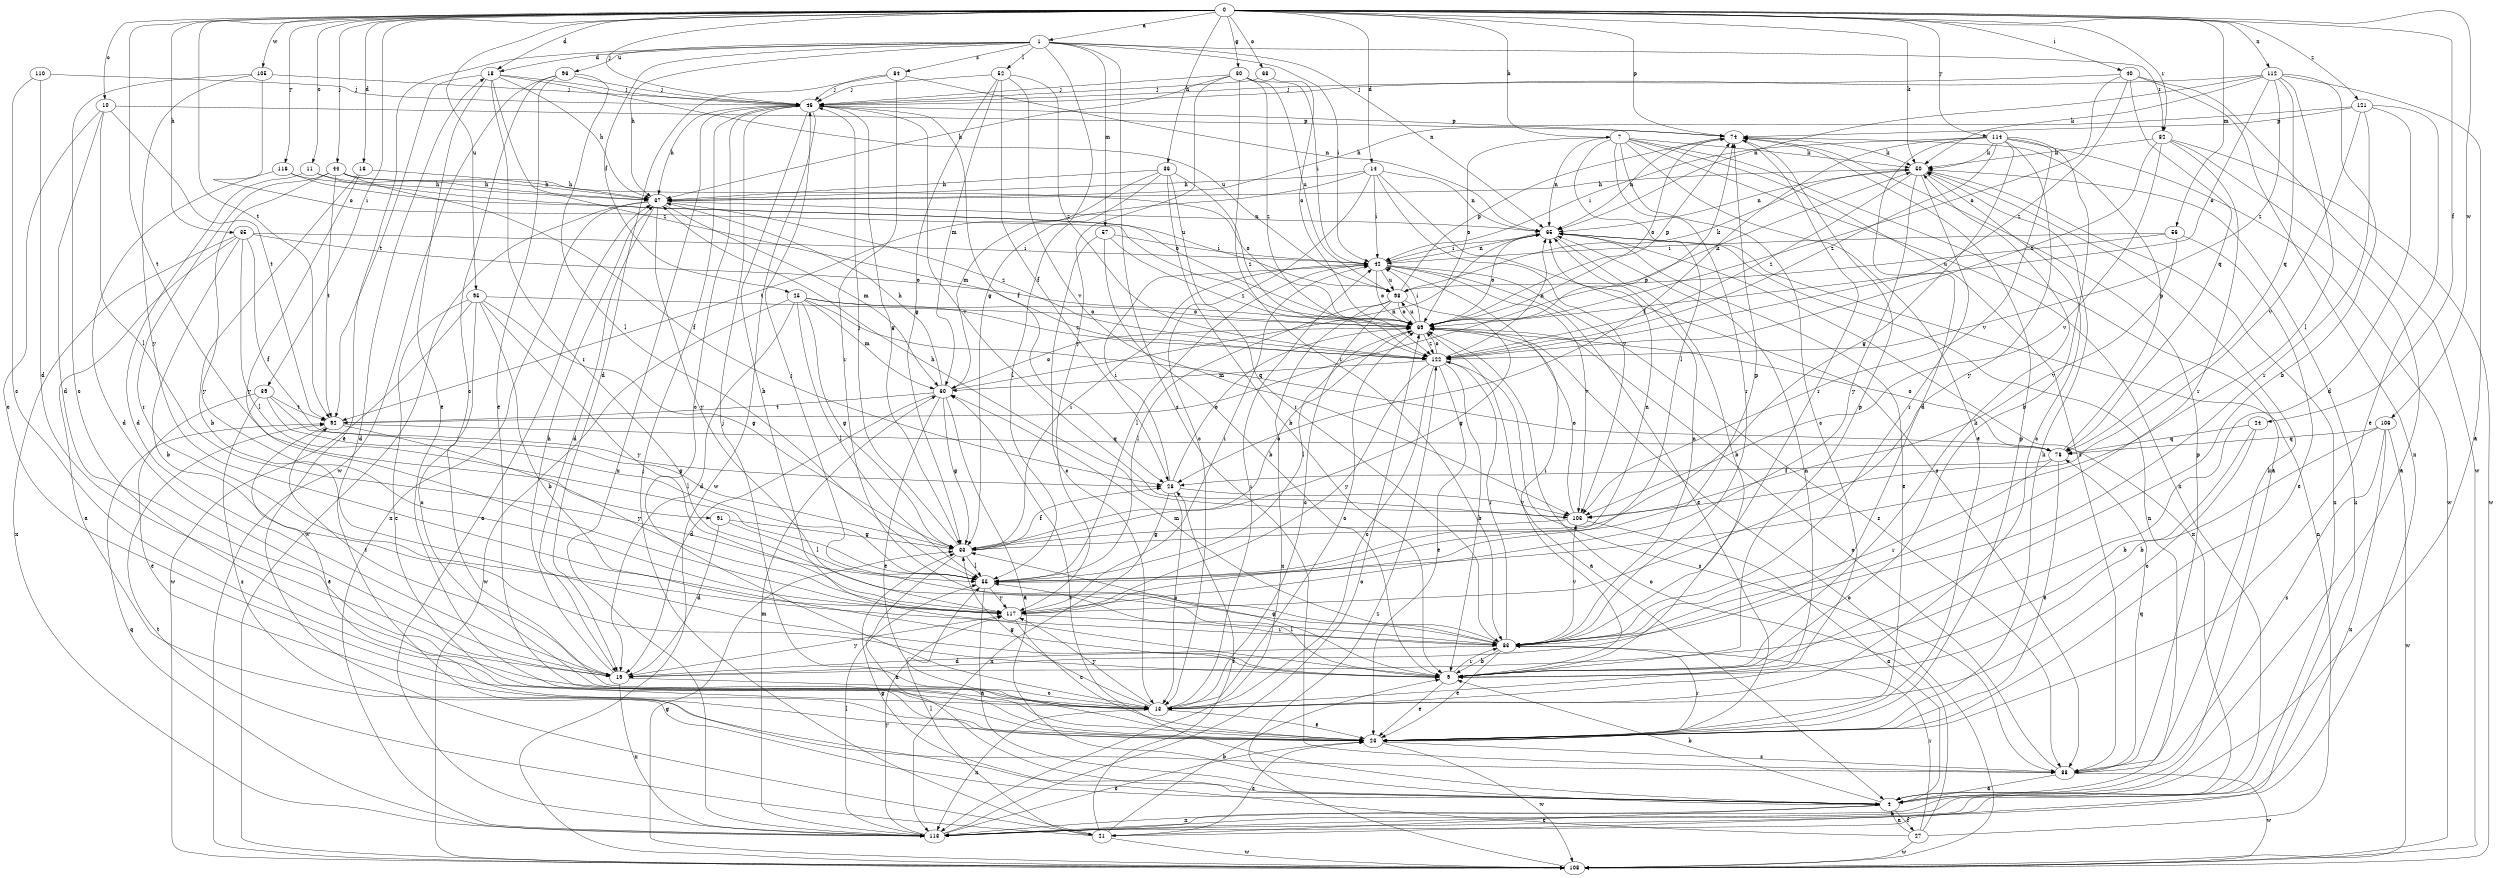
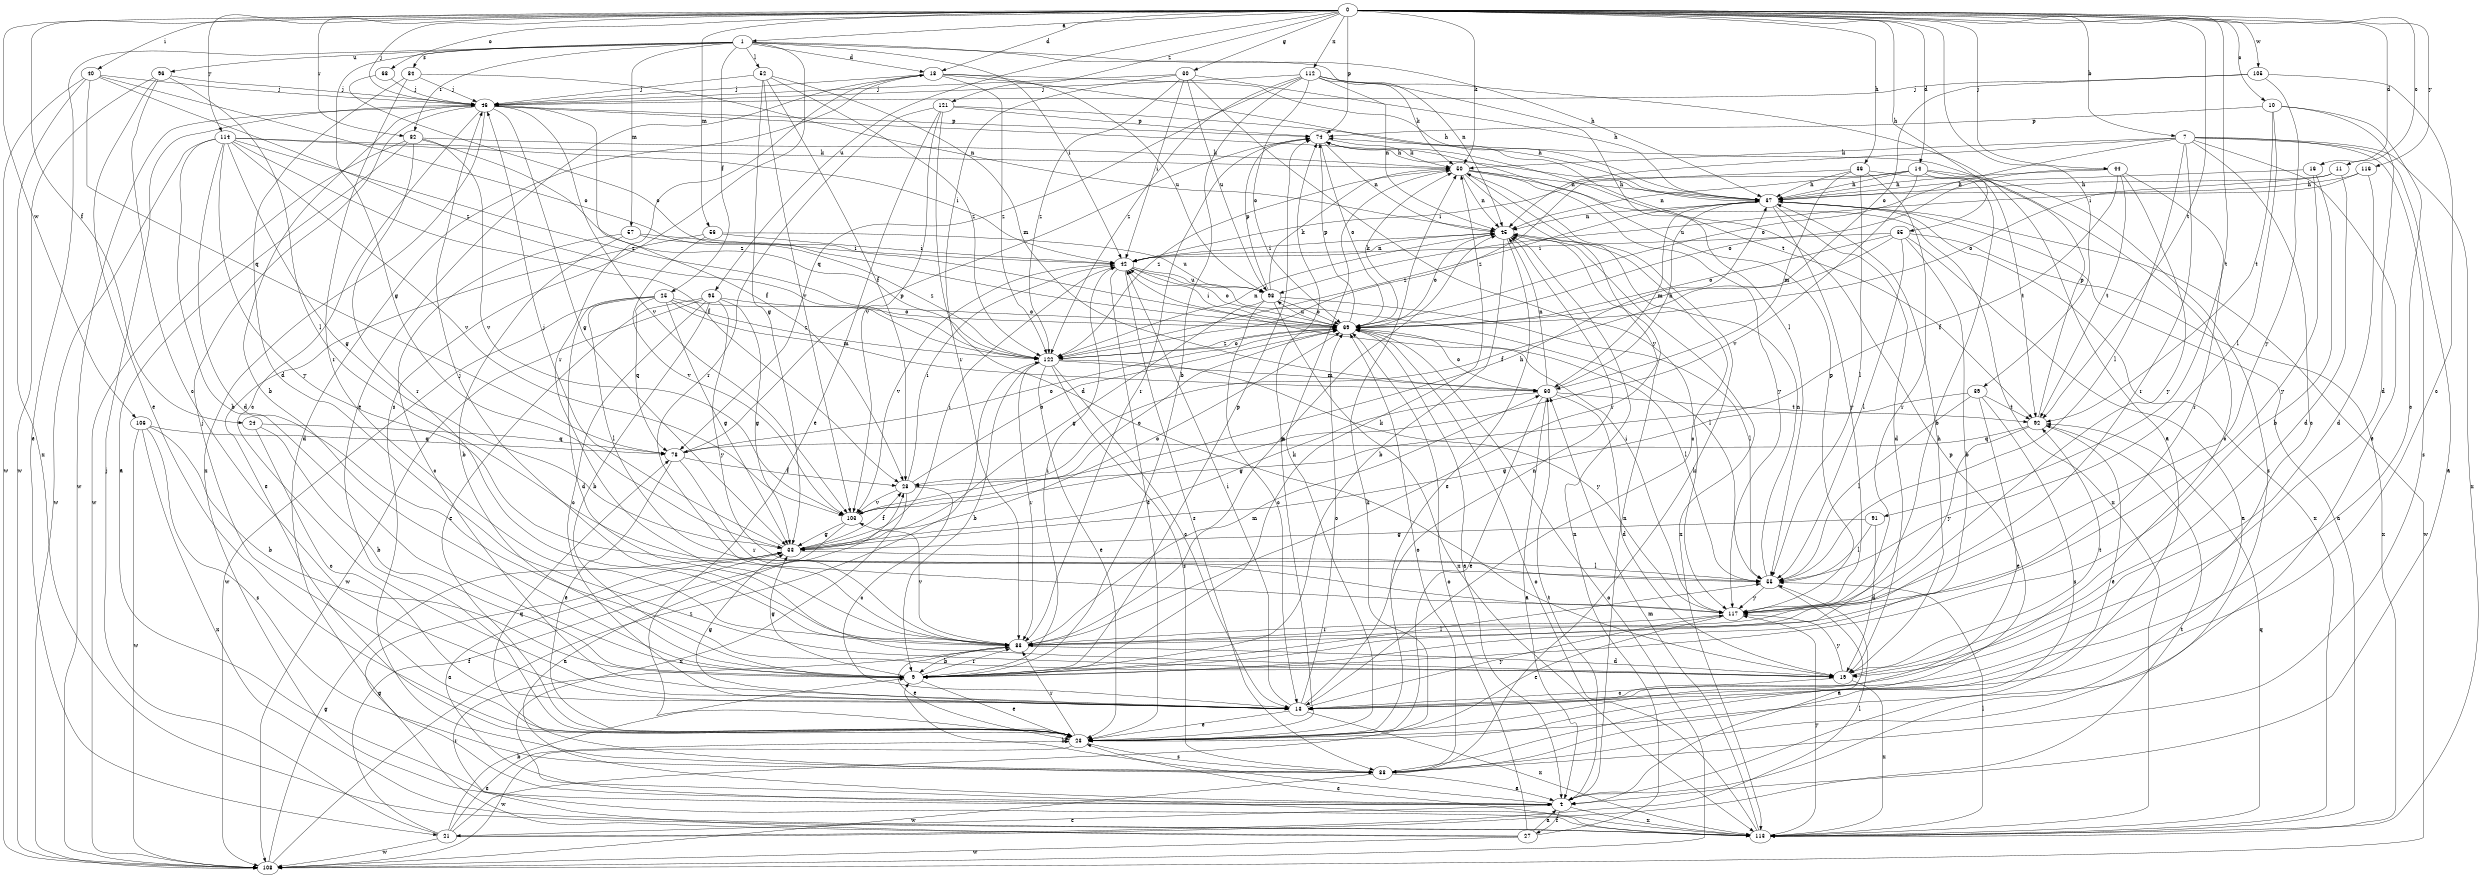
(40, 74) -> none
(1549, 233) -> (1504, 233)
(1487, 492) -> (1028, 489)
